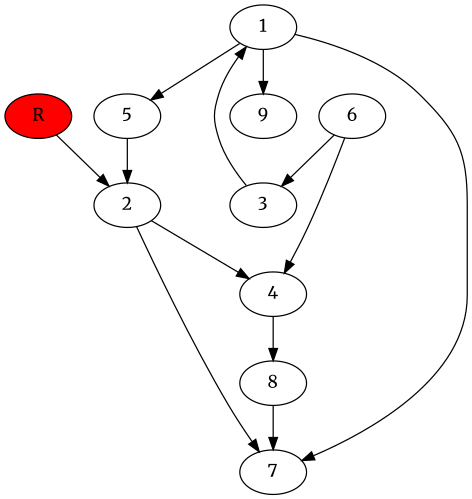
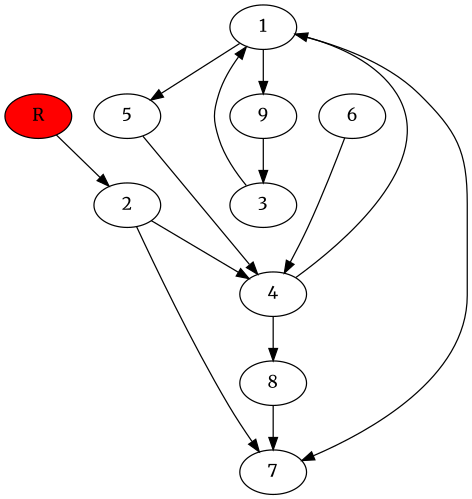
none -> (404, 152)
(127, 155) -> (196, 200)
(312, 156) -> (263, 155)
